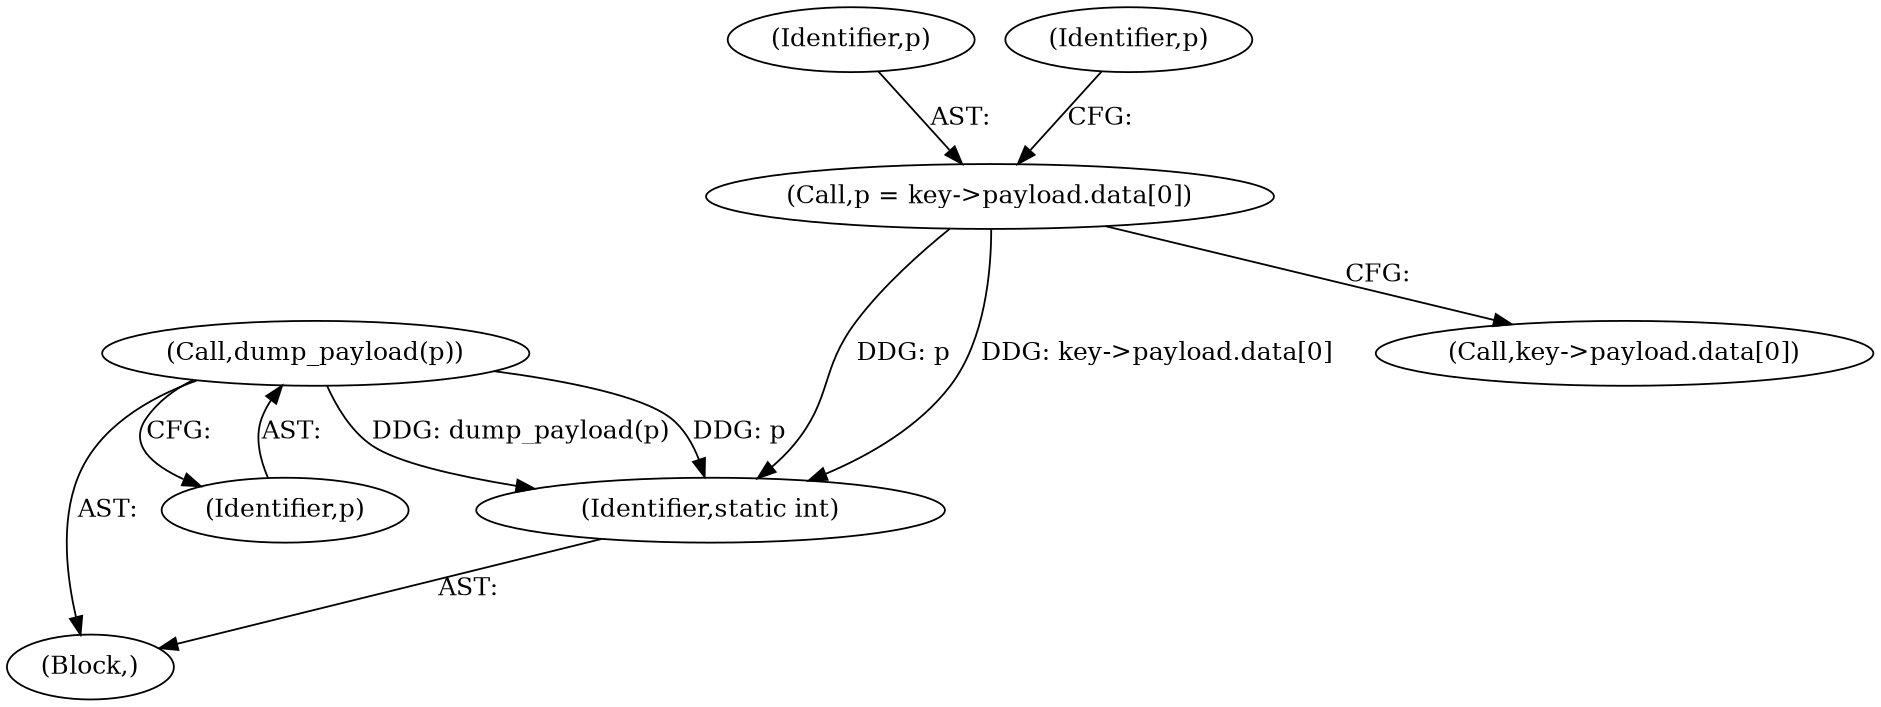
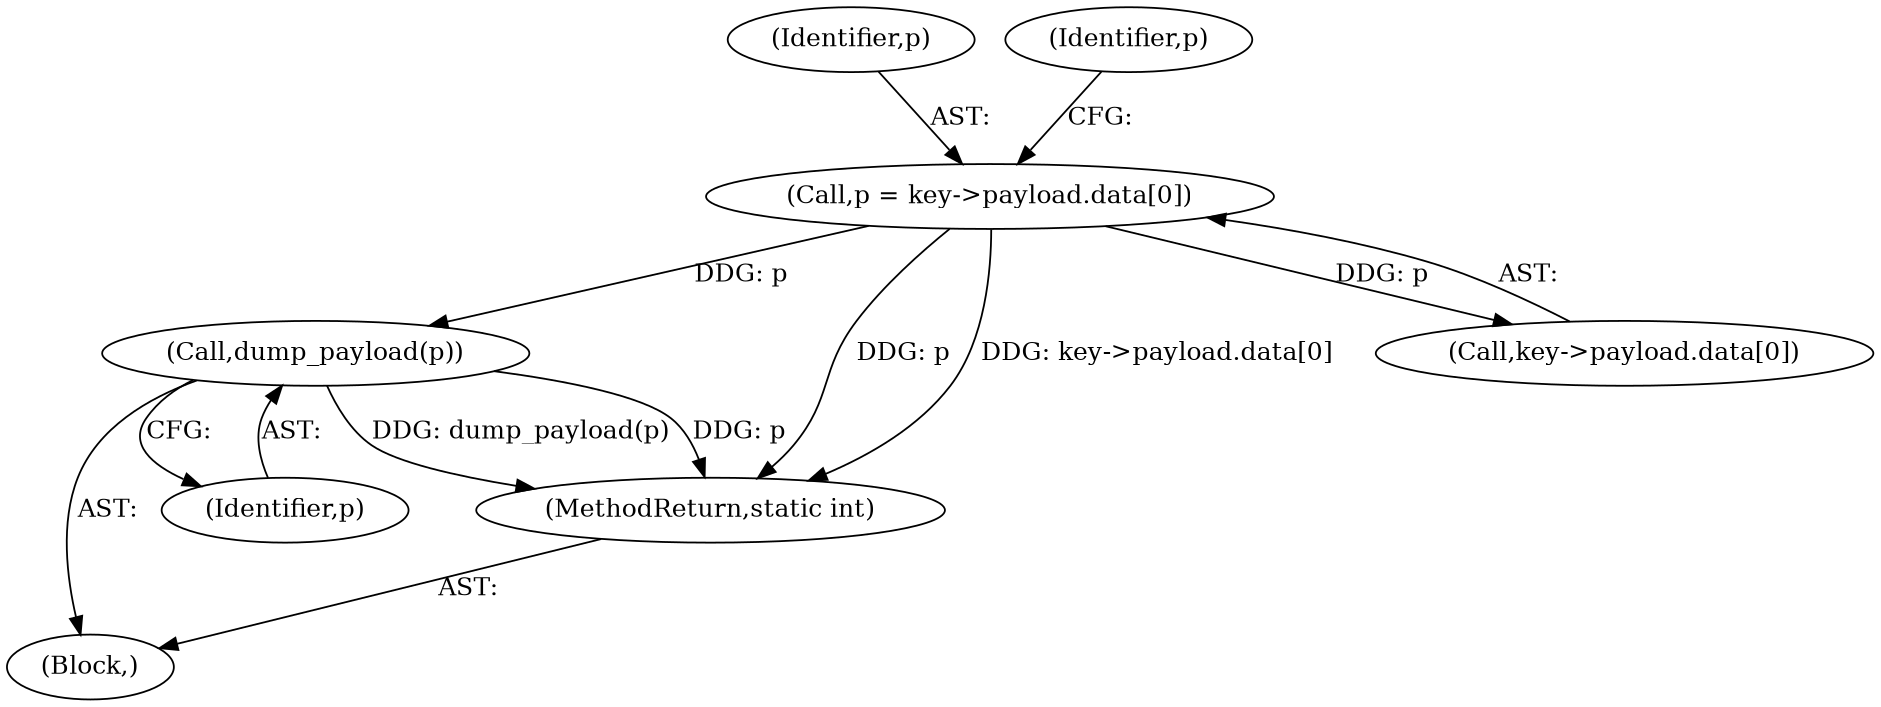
none -> (1403, 255)
none -> (658, 274)
(1382, 275) -> (1382, 275)
(711, 510) -> (711, 510)
